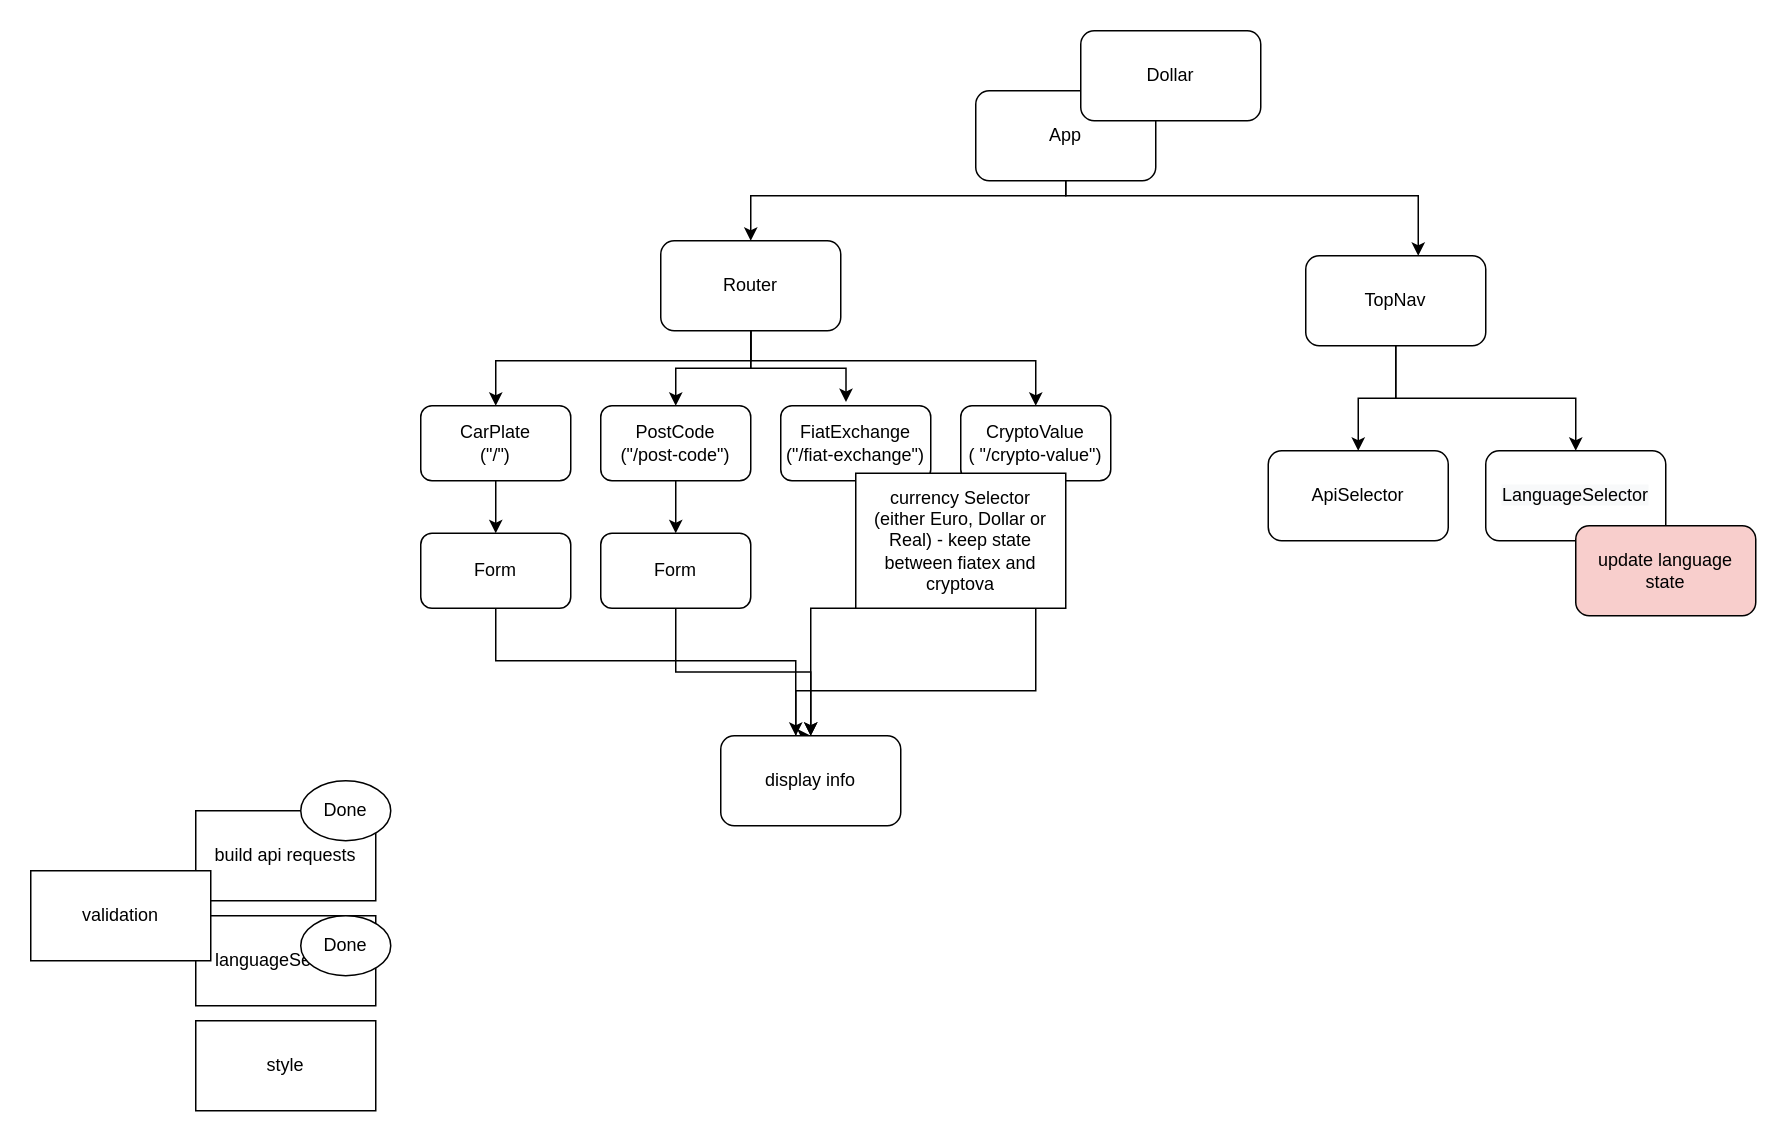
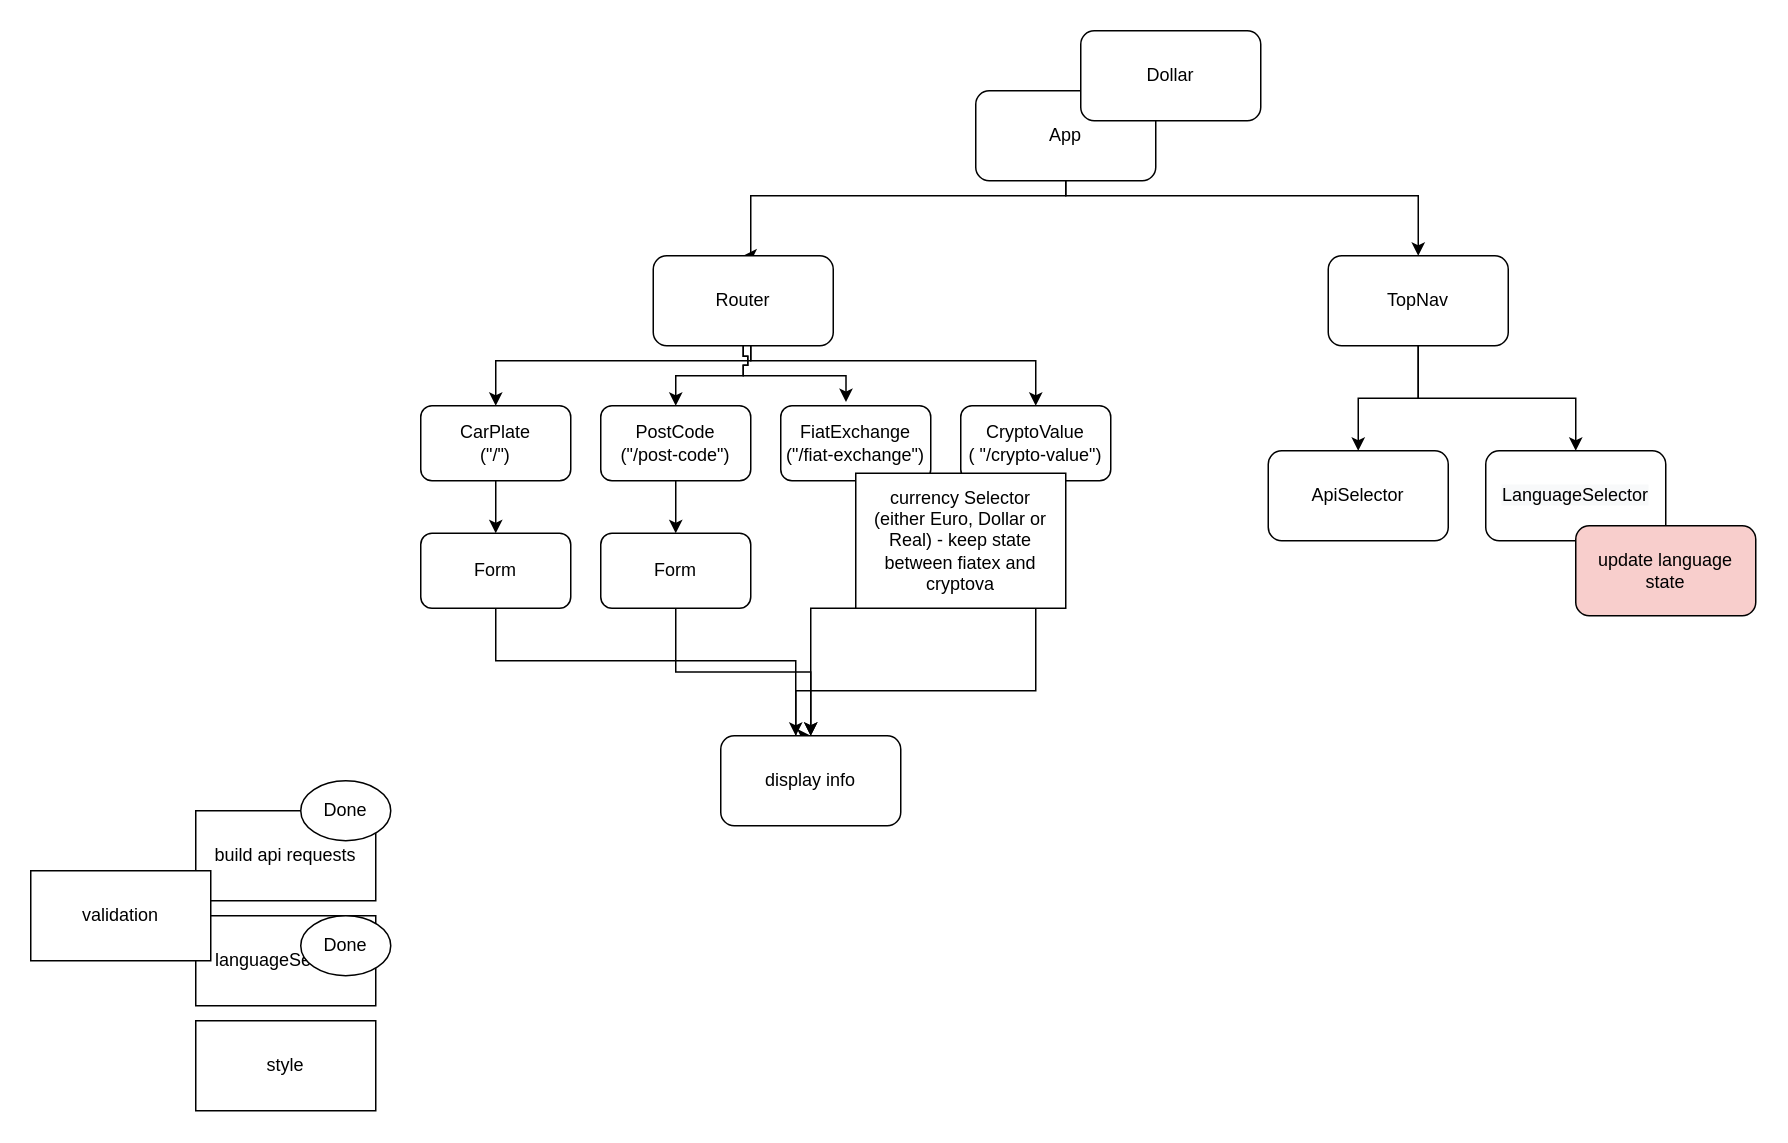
(751, 286) -> (743, 301)
(1396, 301) -> (1418, 301)
